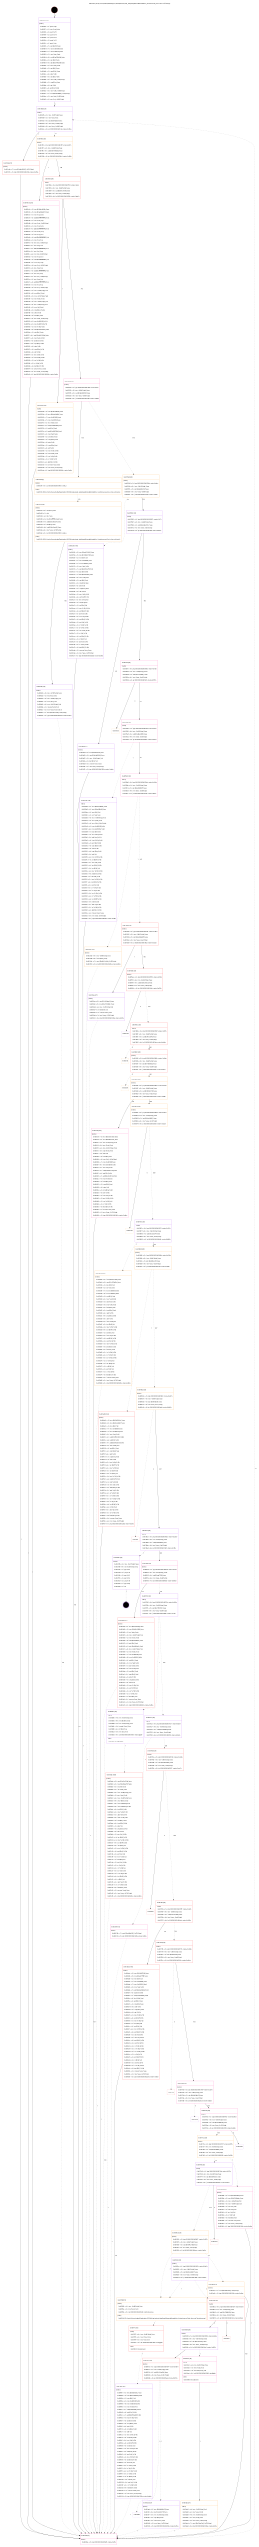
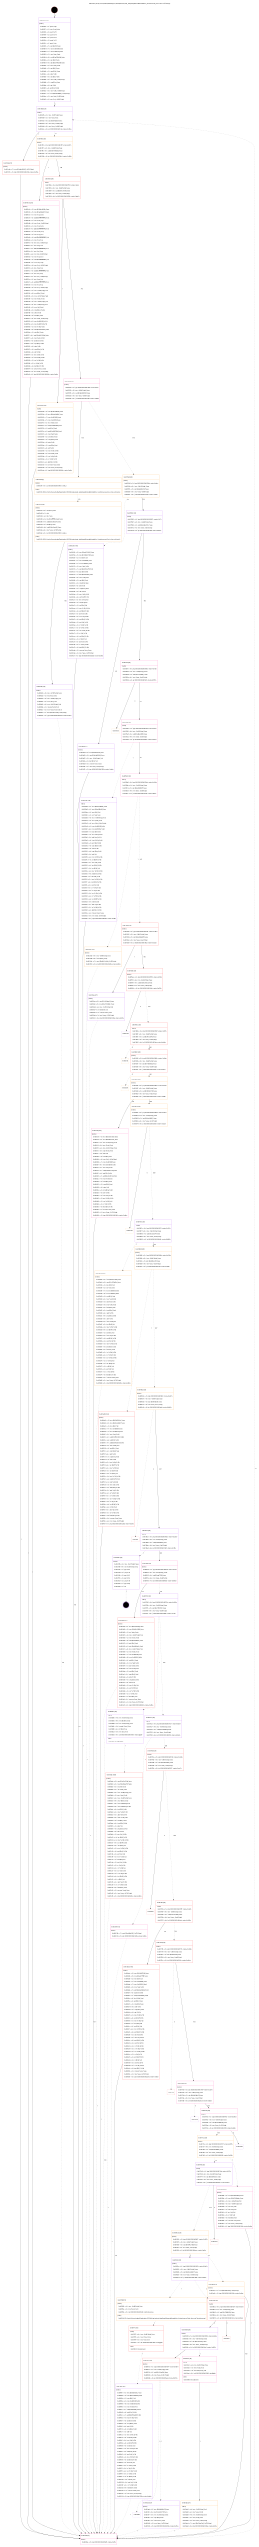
(163, 2274) -> (190, 2255)
